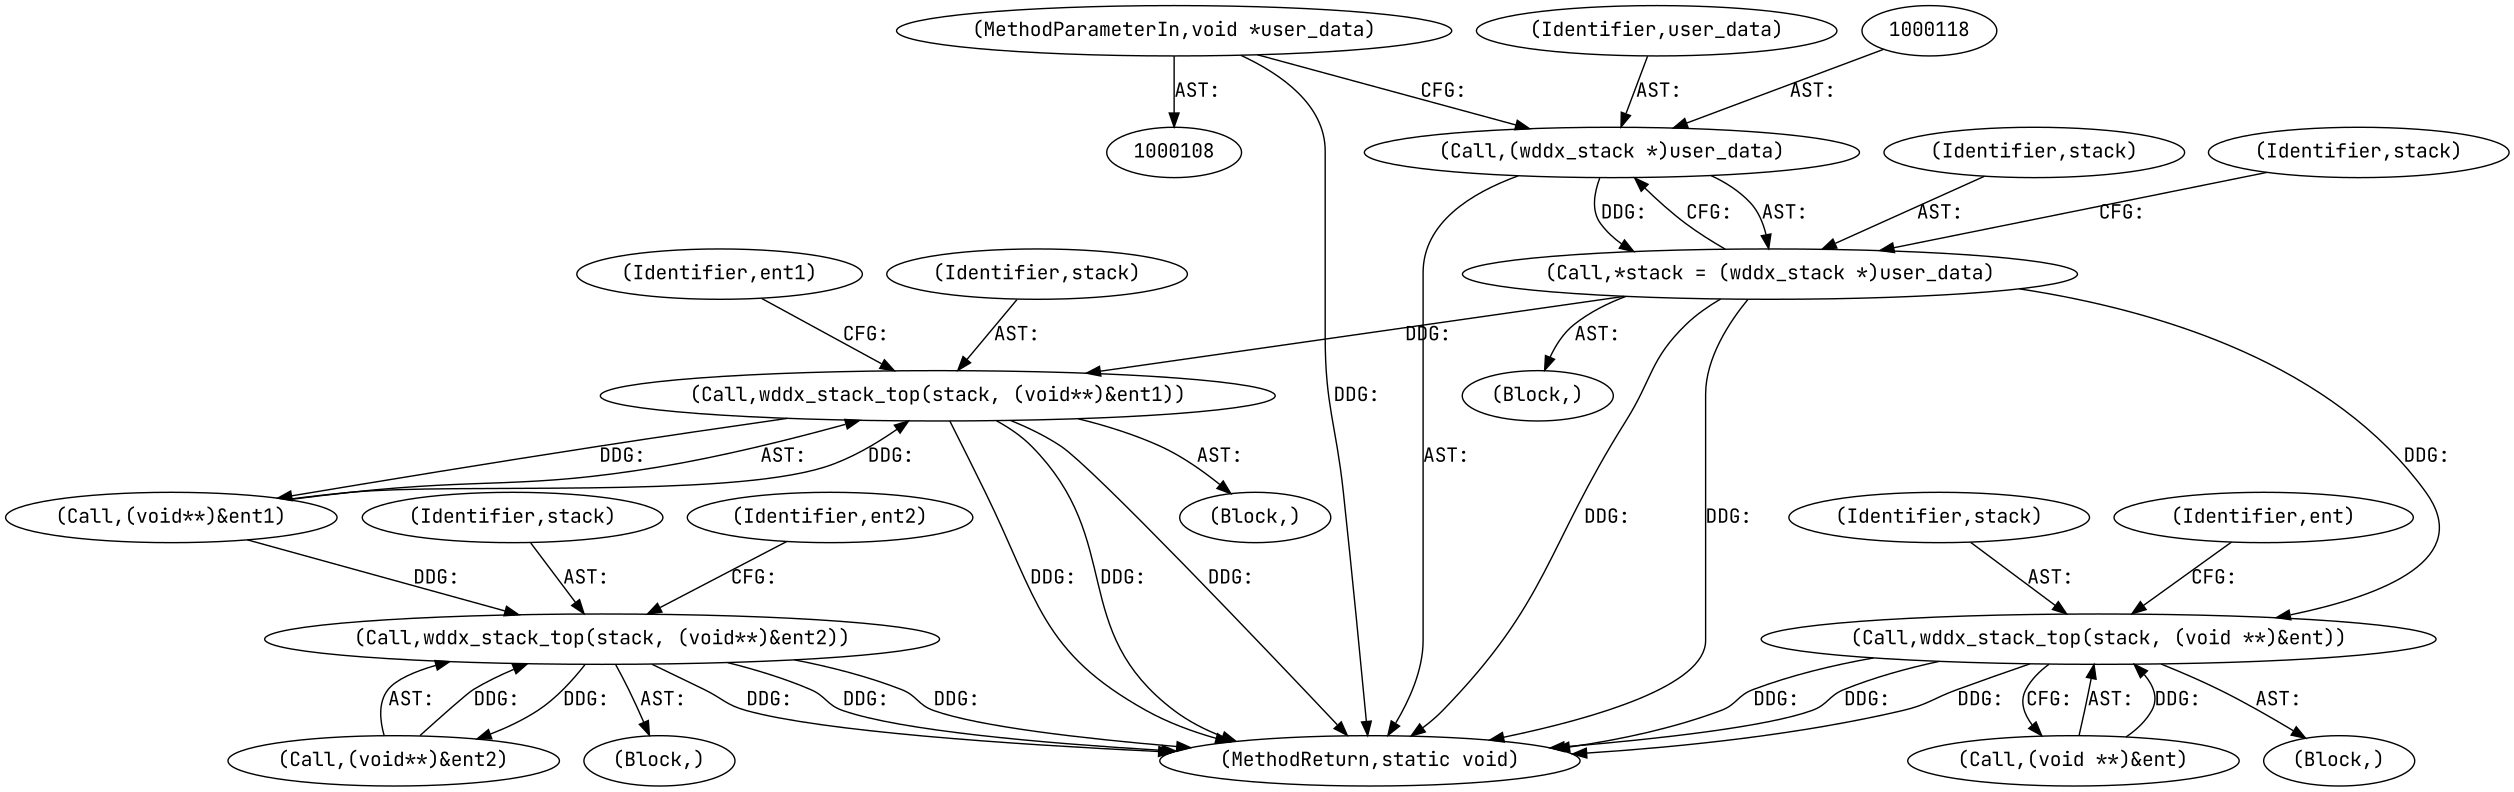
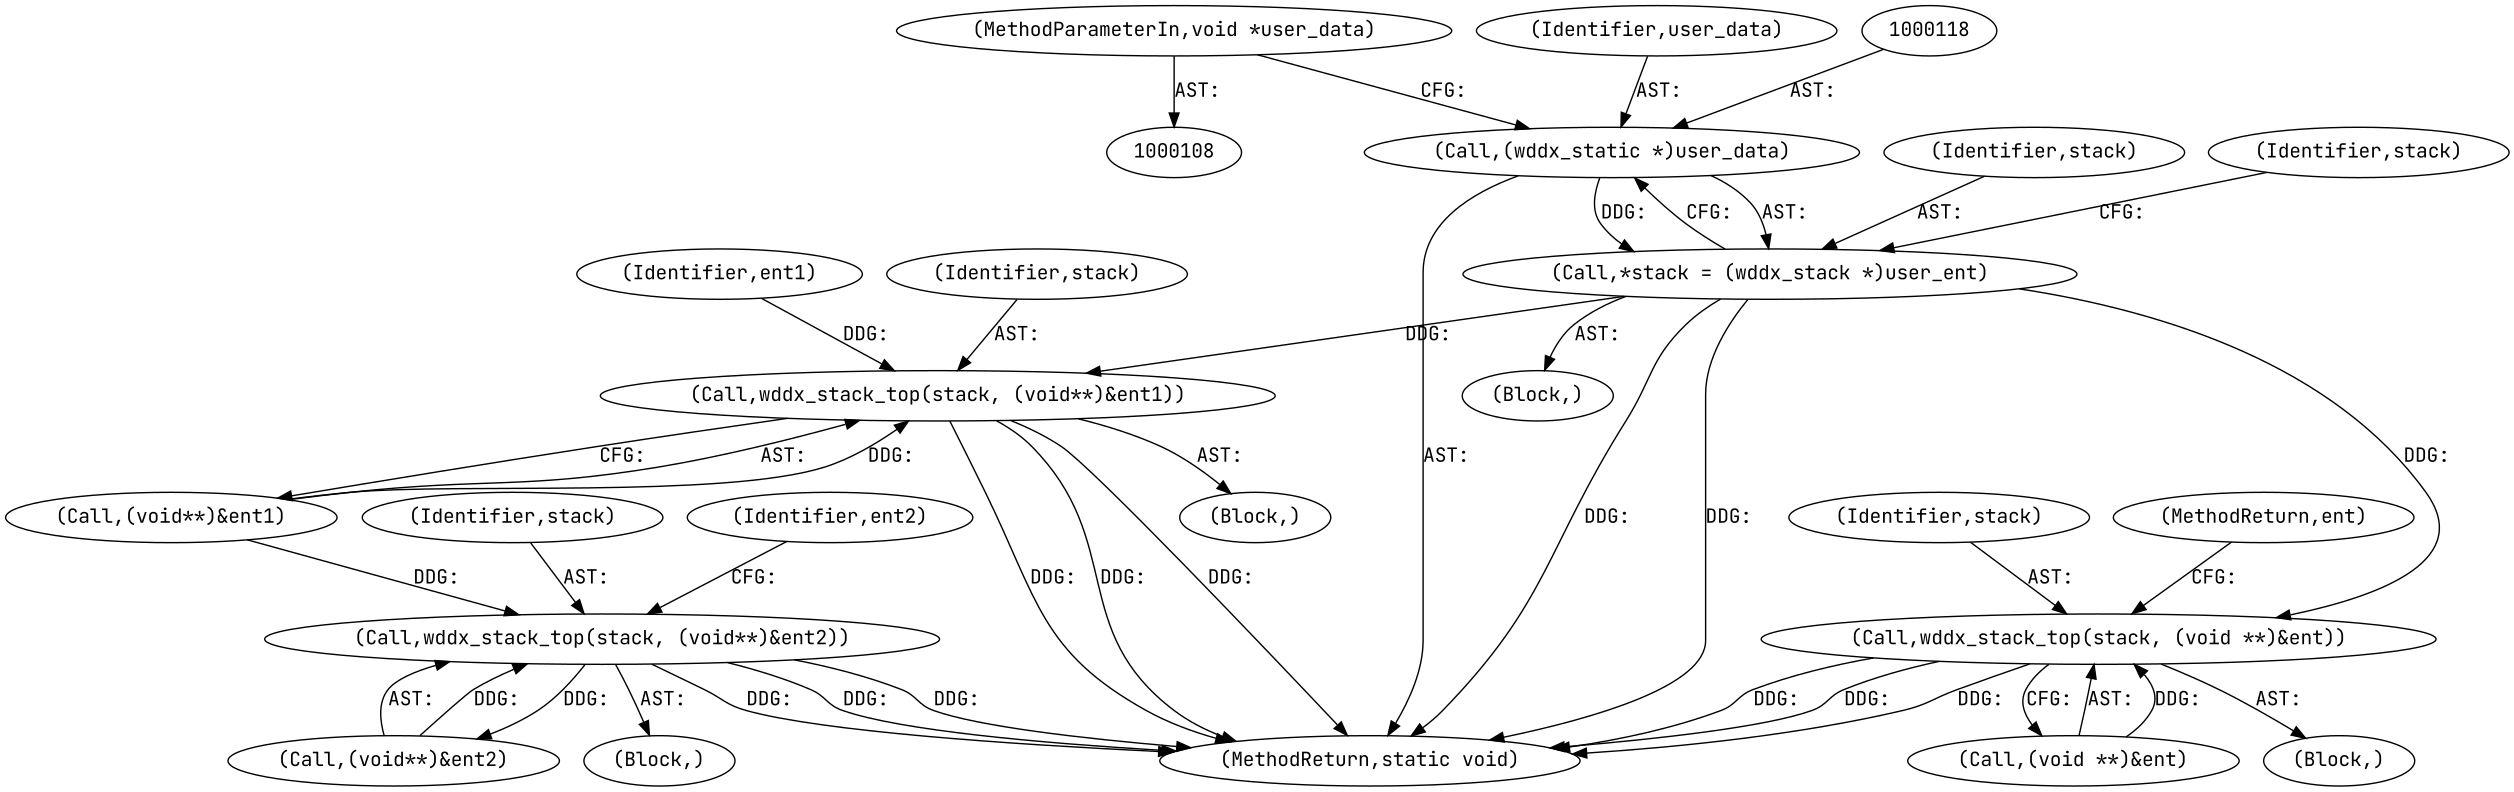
(1612, 152) -> (1612, 152)
(1770, 274) -> (1770, 274)
(872, 335) -> (872, 335)
(1326, 370) -> none
(629, 457) -> (629, 457)
(2264, 517) -> (2264, 517)
